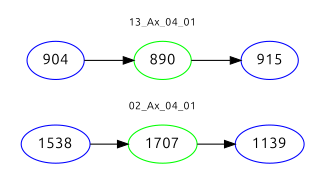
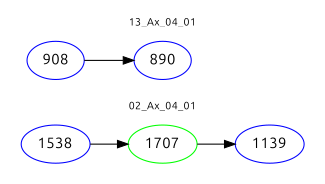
(56, 60) -> (56, 60)
(163, 60) -> (163, 60)
(270, 60) -> none
